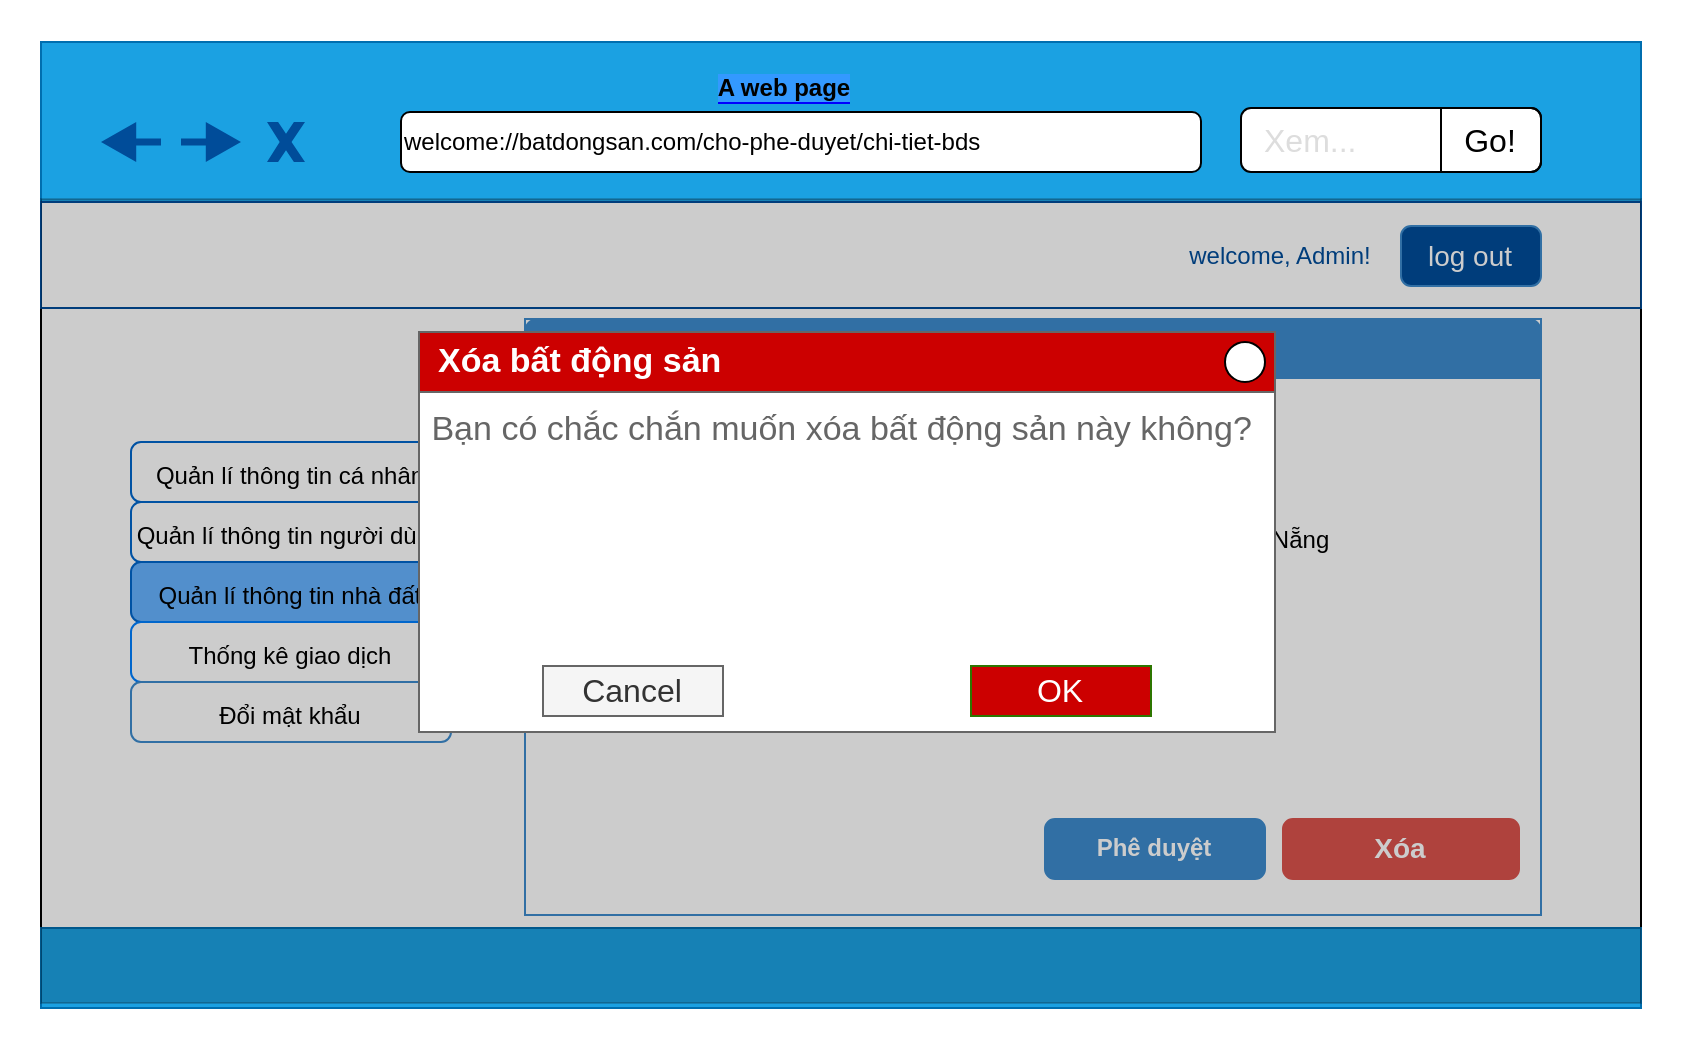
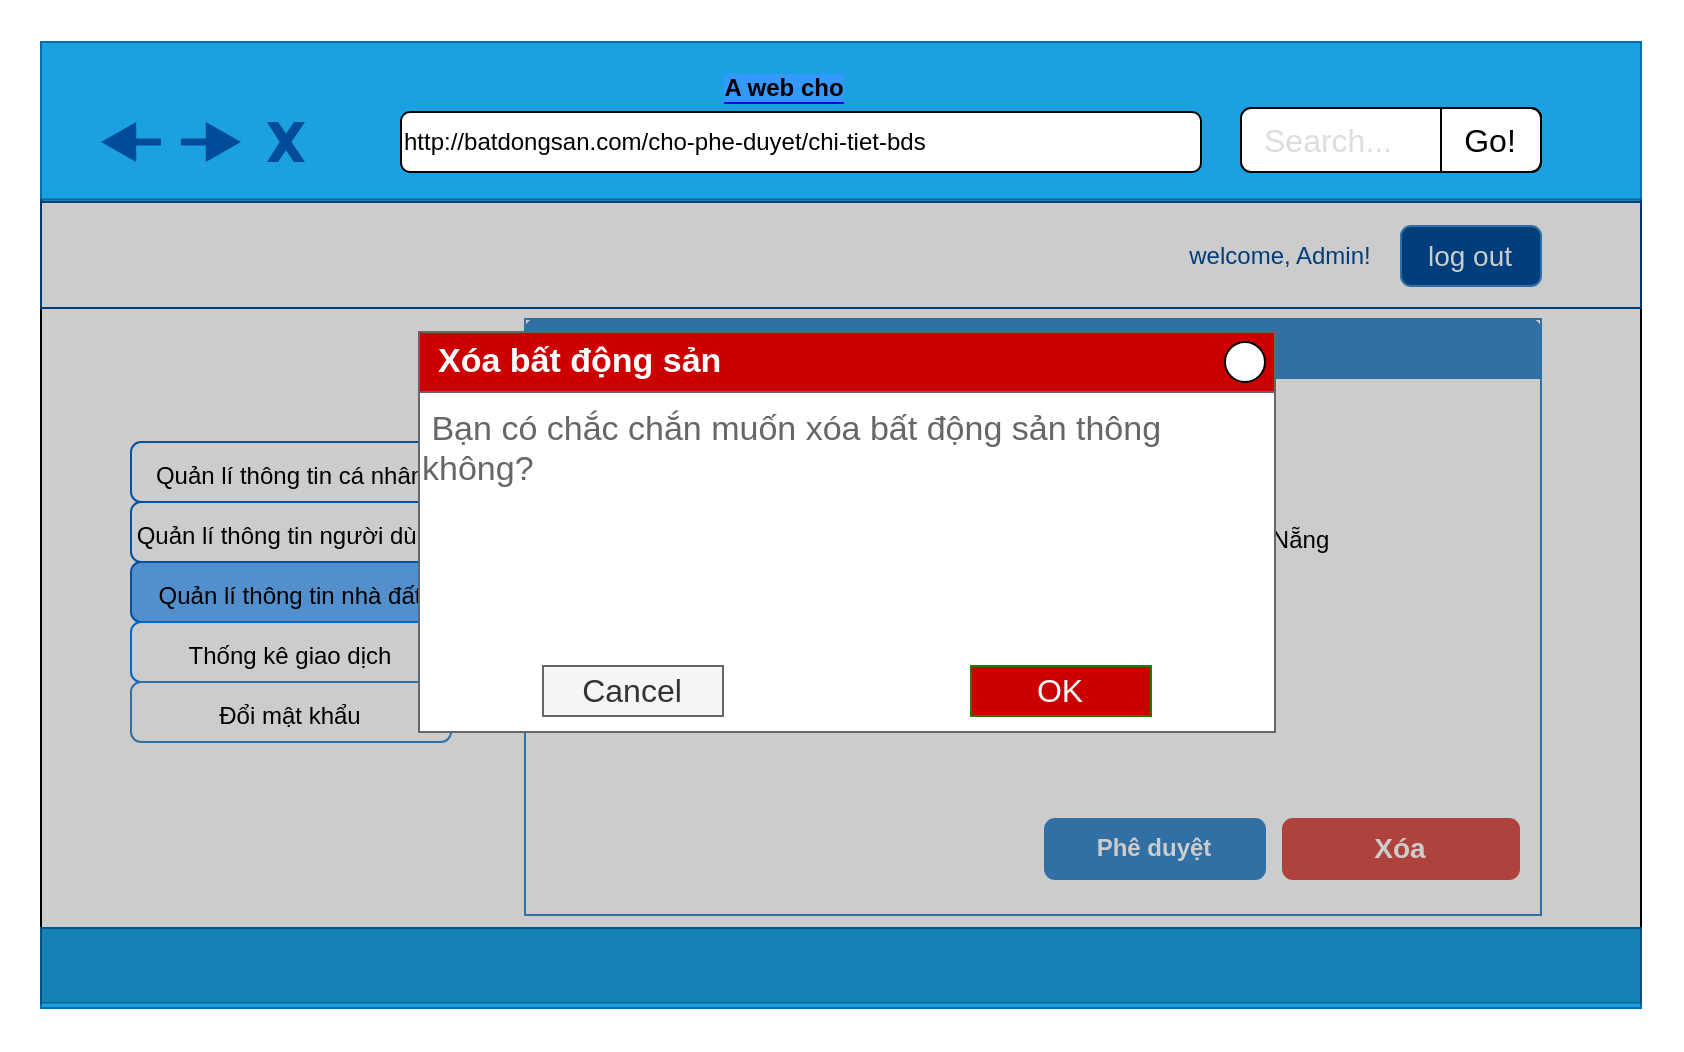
(785, 89) -> (785, 89)
(1306, 141) -> (1333, 141)
(732, 143) -> (715, 143)
(845, 431) -> (849, 452)
